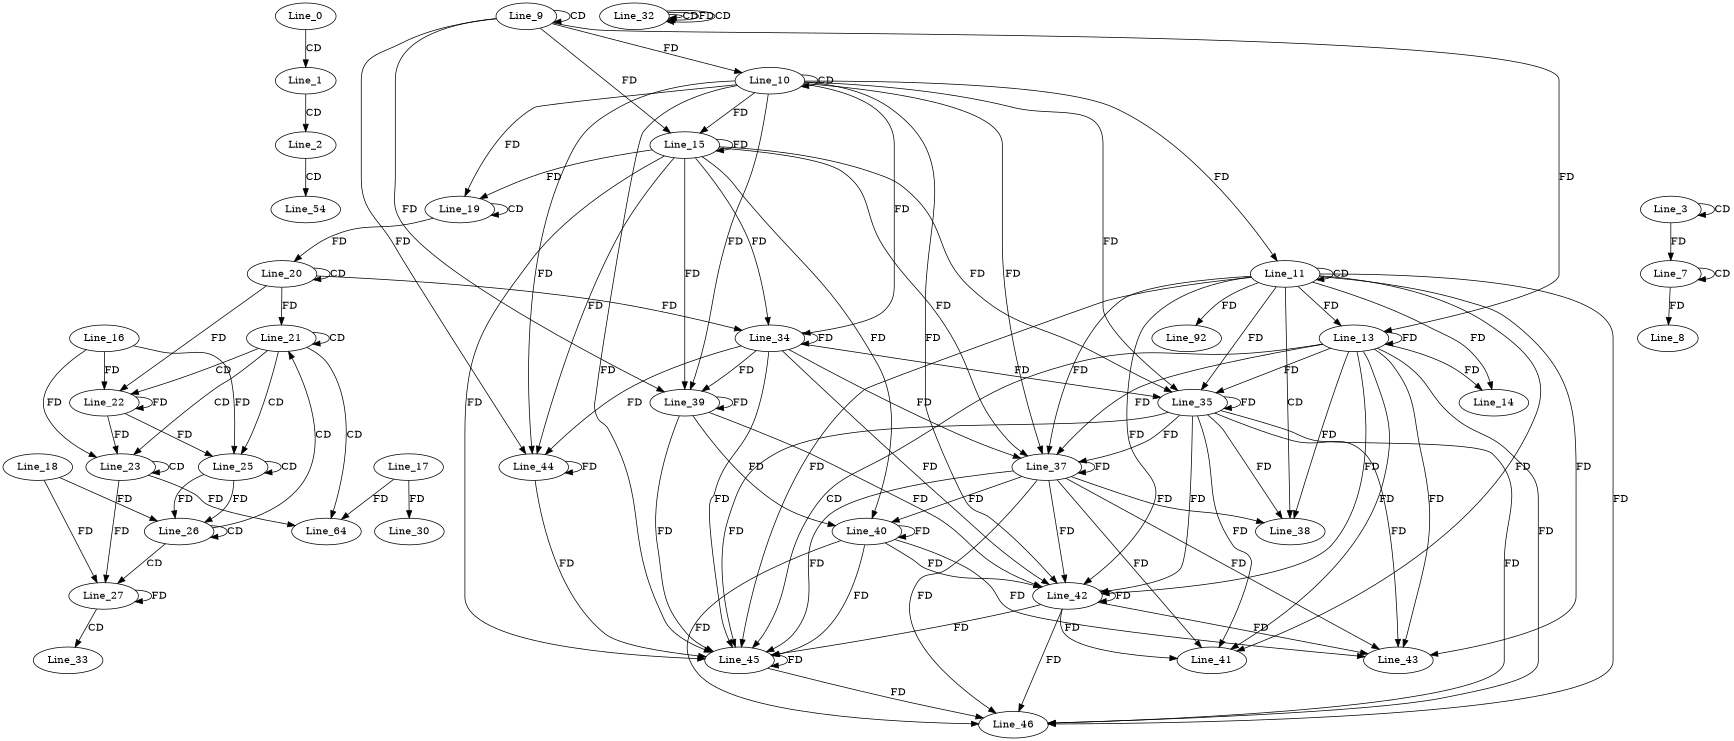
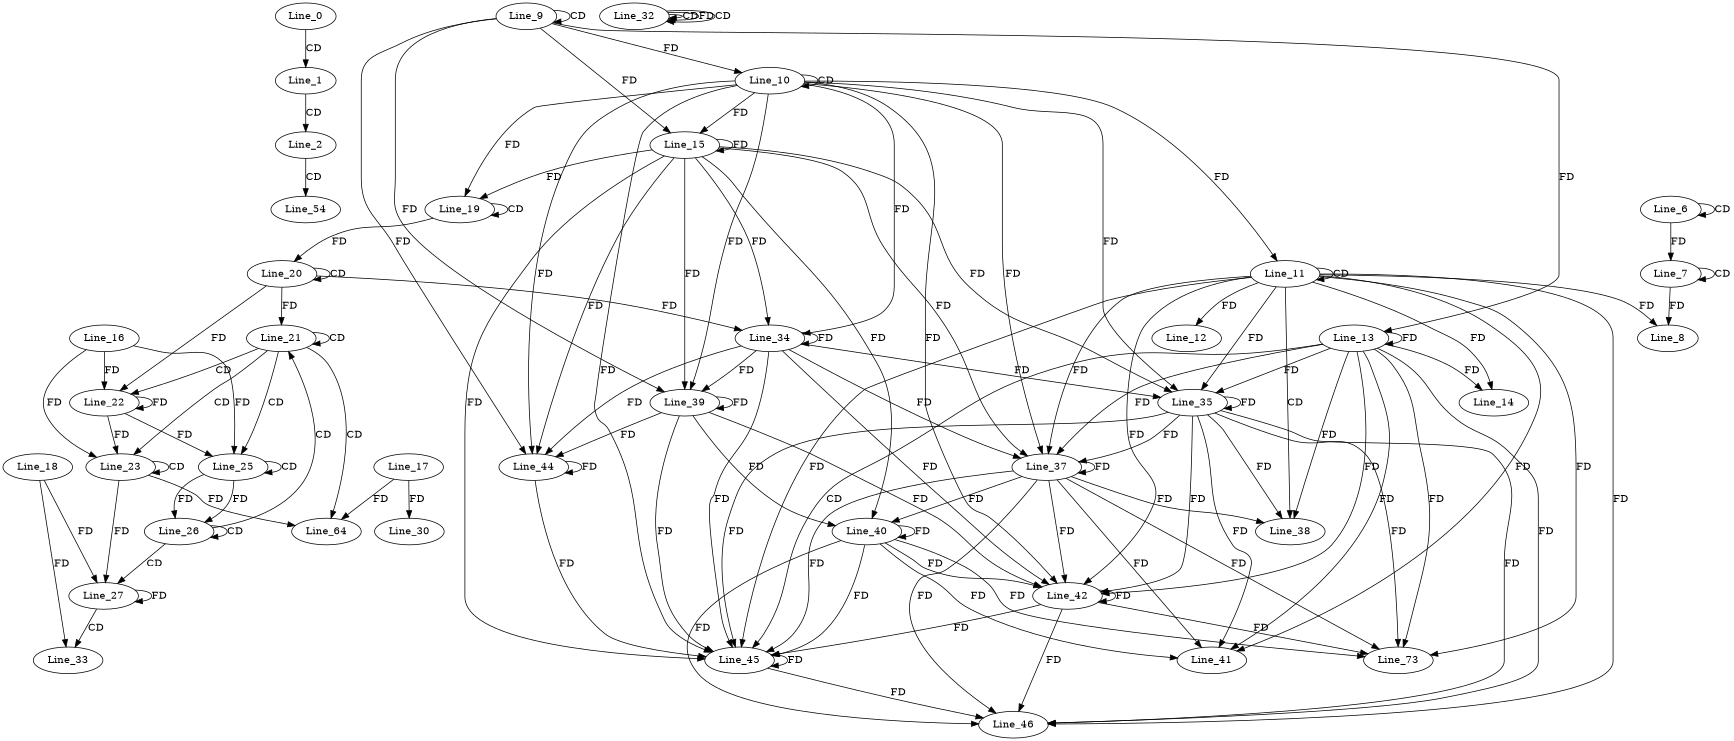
(1671, 209) -> (1671, 209)
(1317, 304) -> (1532, 284)
(1187, 338) -> (1187, 338)
none -> (617, 431)
(105, 498) -> (52, 560)
(1103, 650) -> (1014, 627)
(1398, 660) -> (1398, 660)
